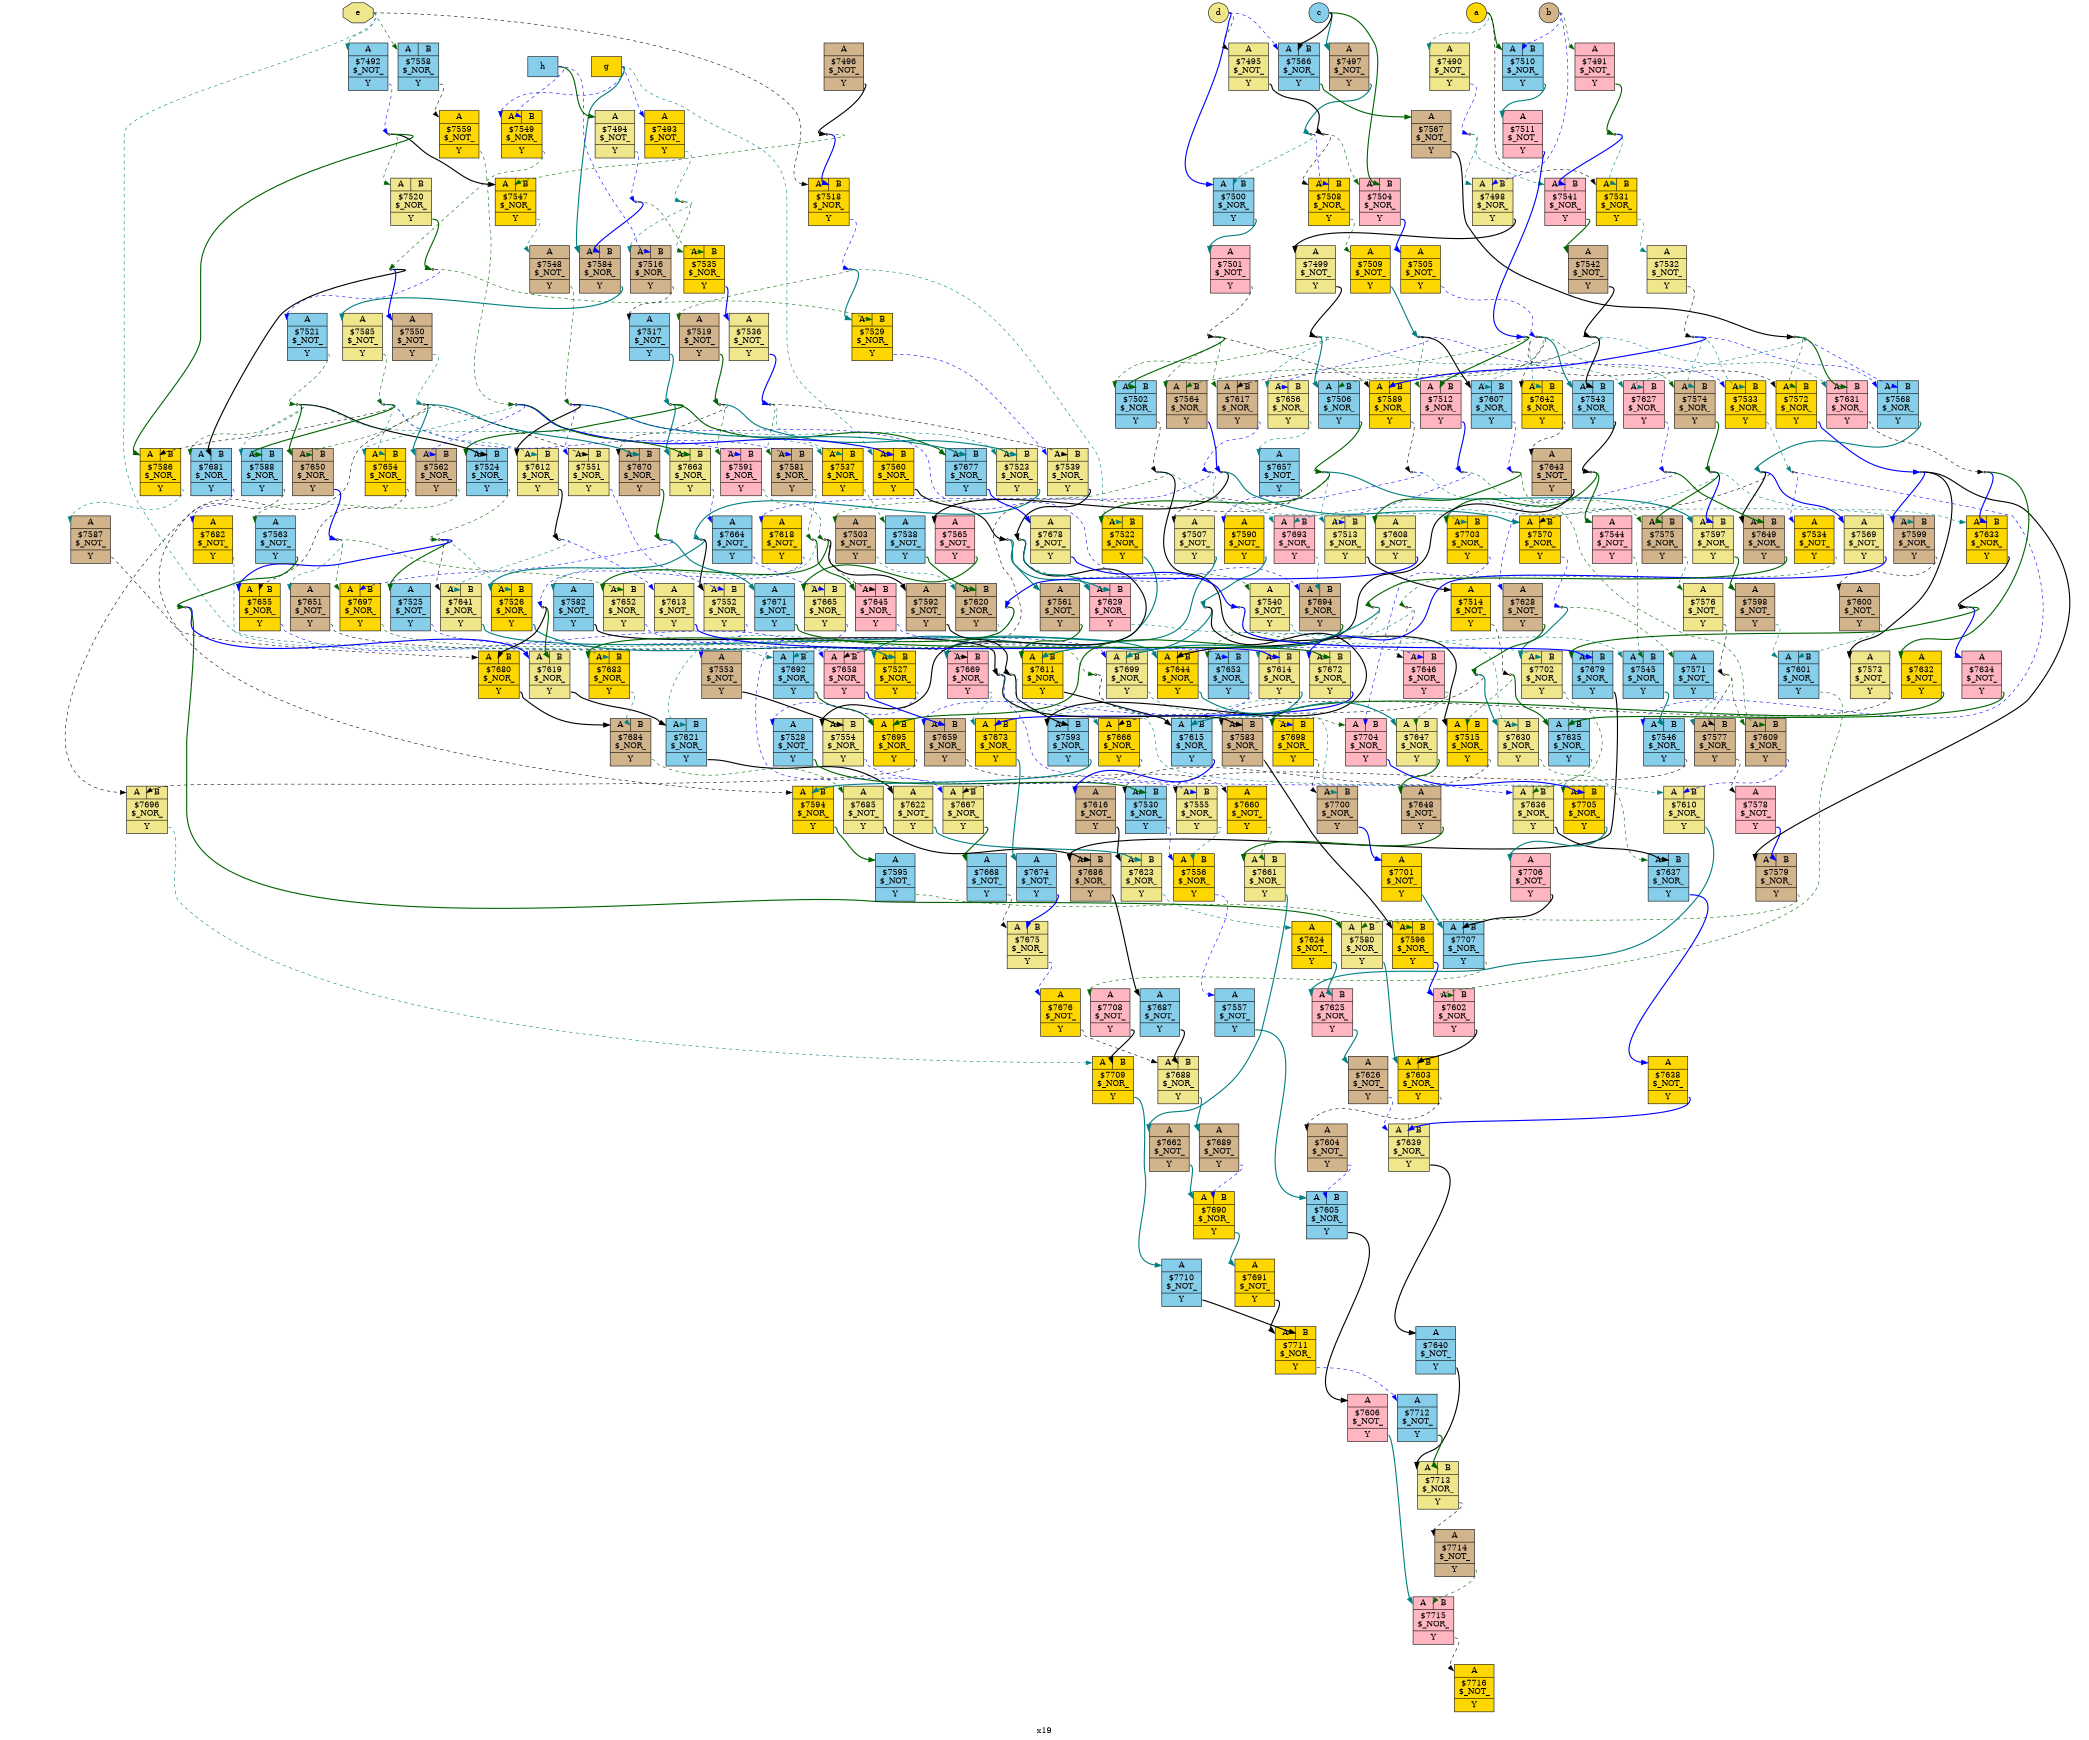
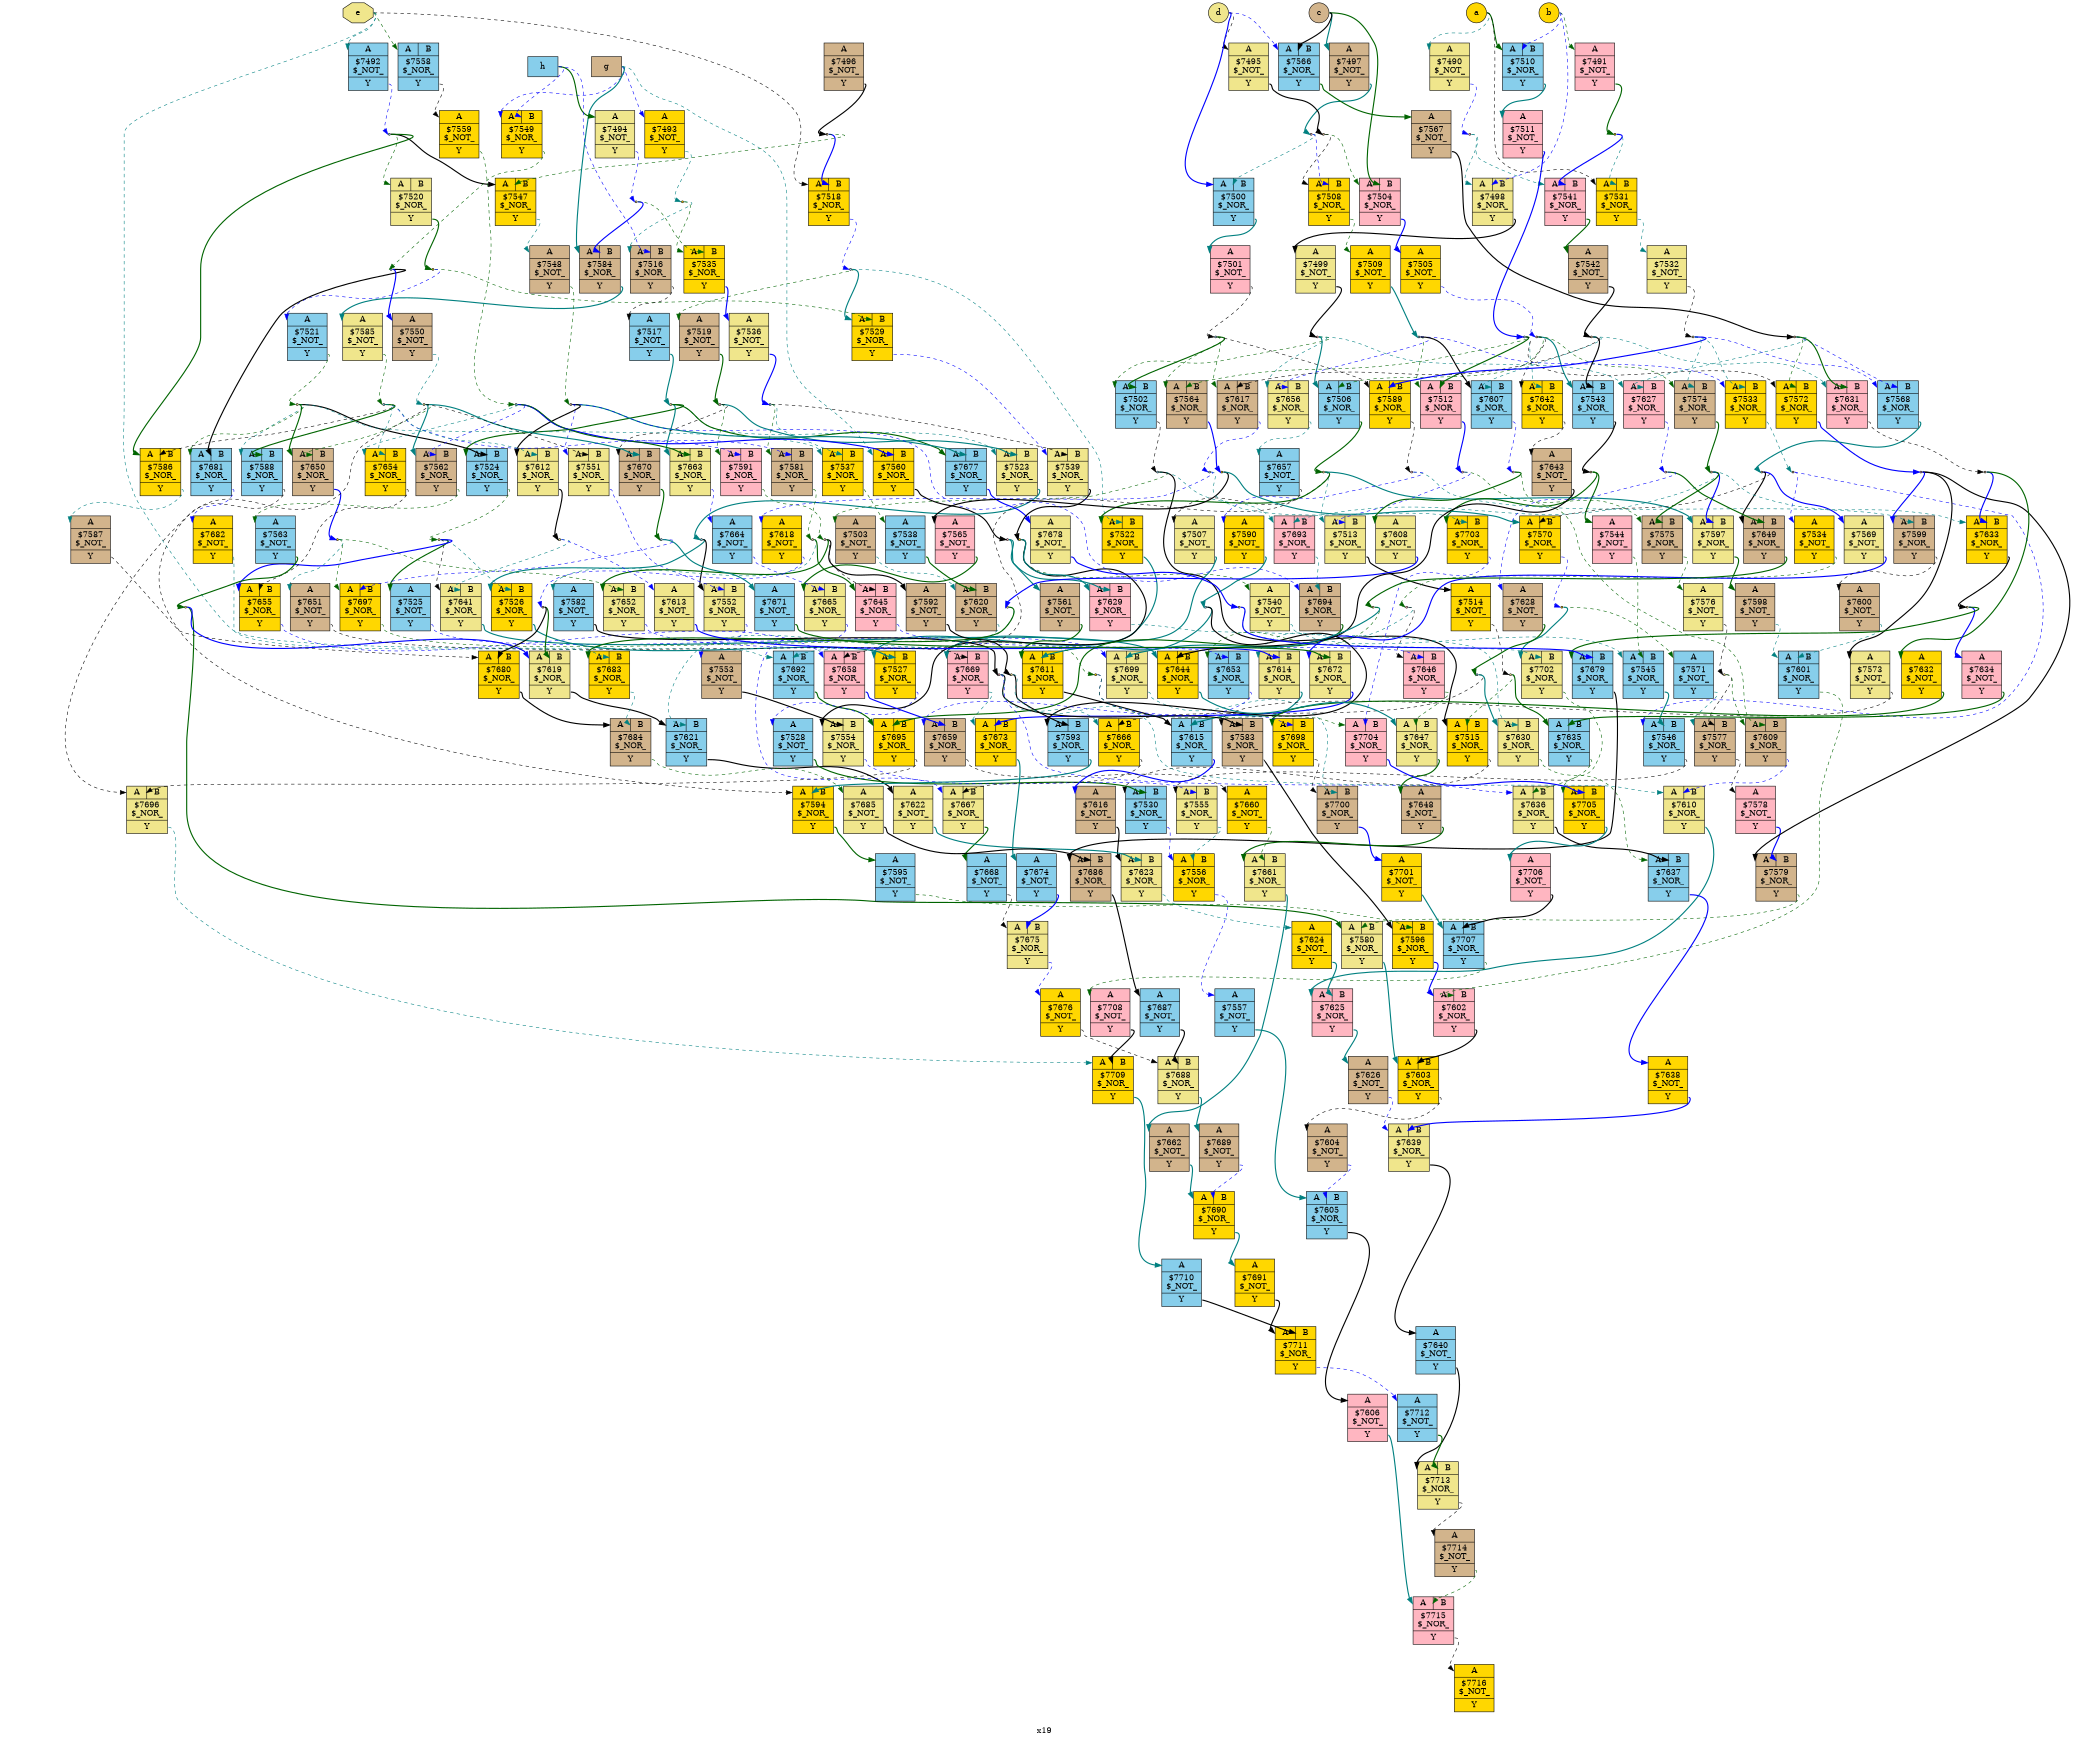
(1319, 13) -> (1319, 13)
(1549, 13) -> (1549, 13)
(607, 67) -> (607, 67)
